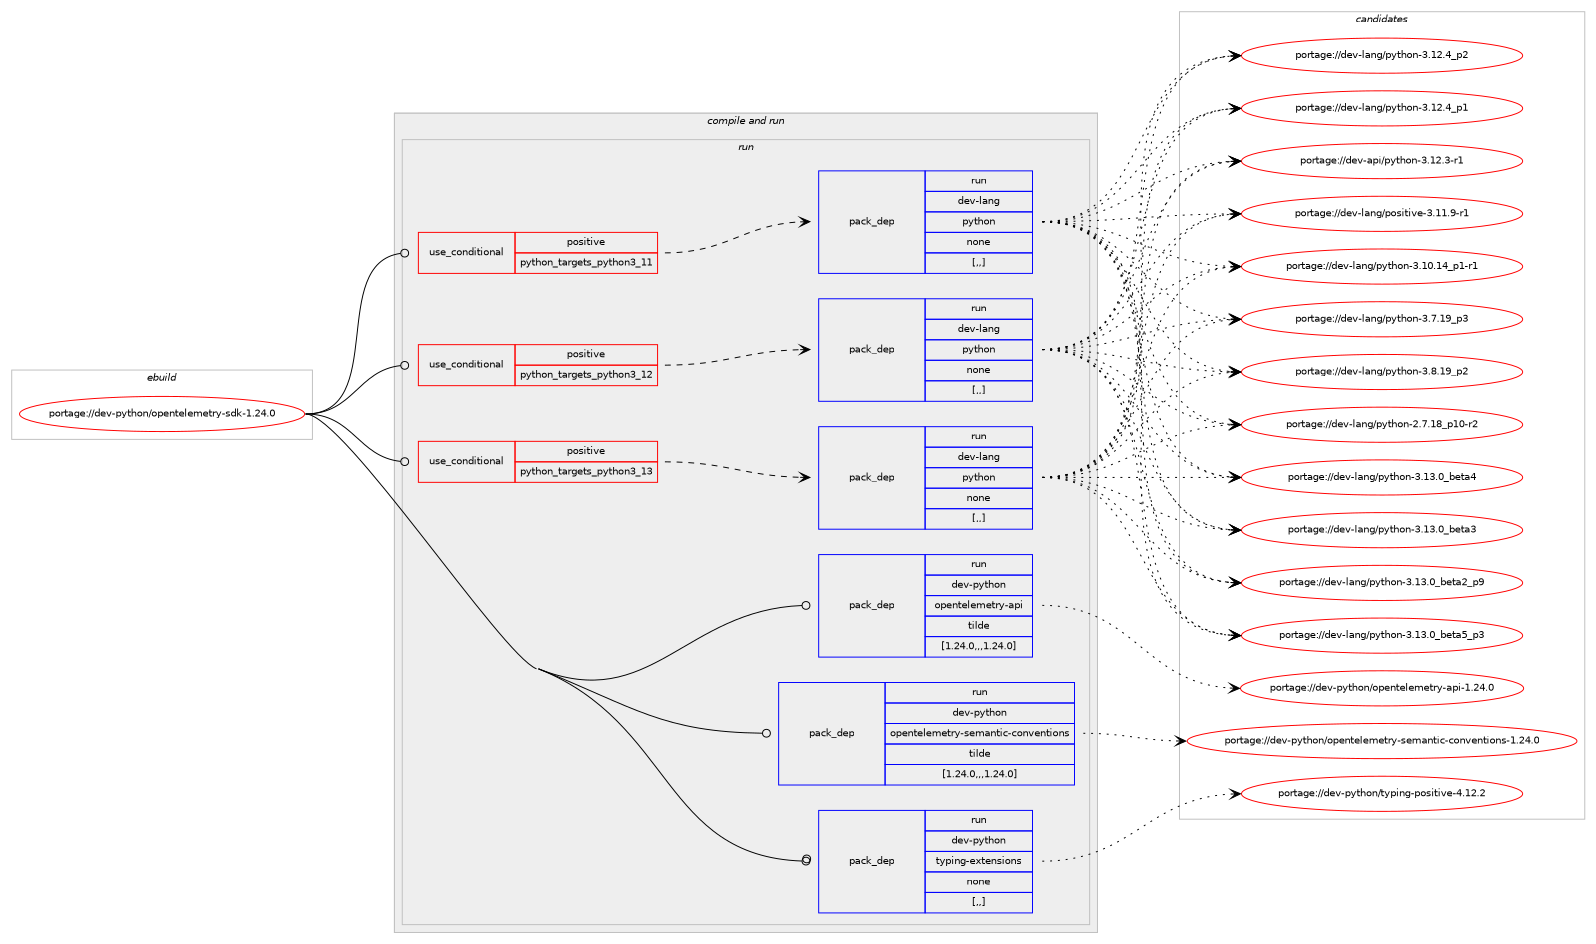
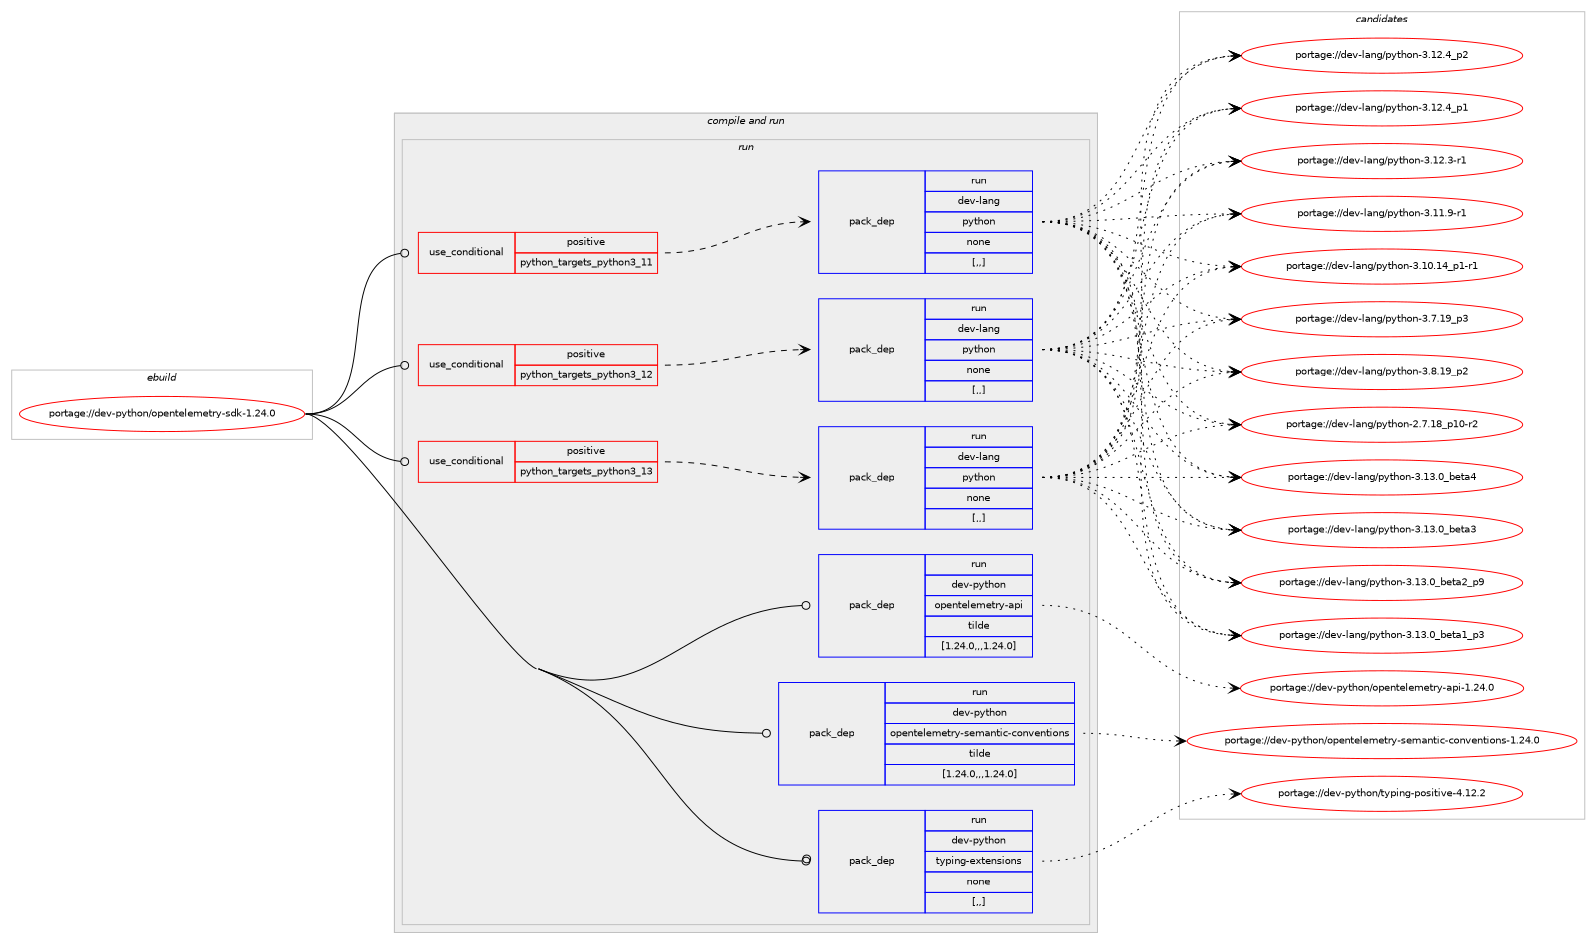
(1382, 161) -> (1382, 161)
(1382, 214) -> (1382, 214)
(1382, 636) -> (1382, 636)
